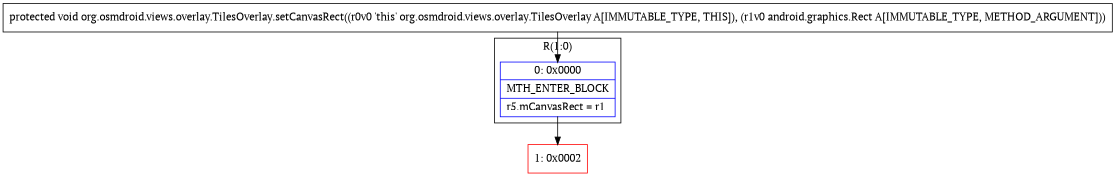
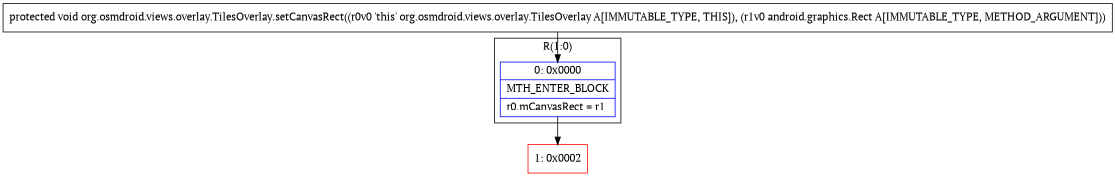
(556, 107) -> (556, 107)
